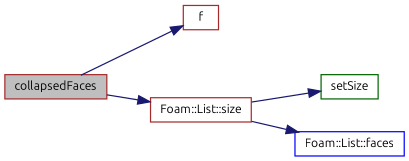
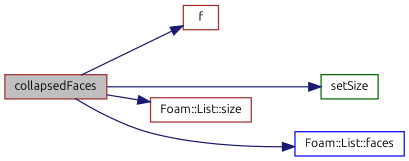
(280, 98) -> (208, 87)
(269, 125) -> (175, 138)
